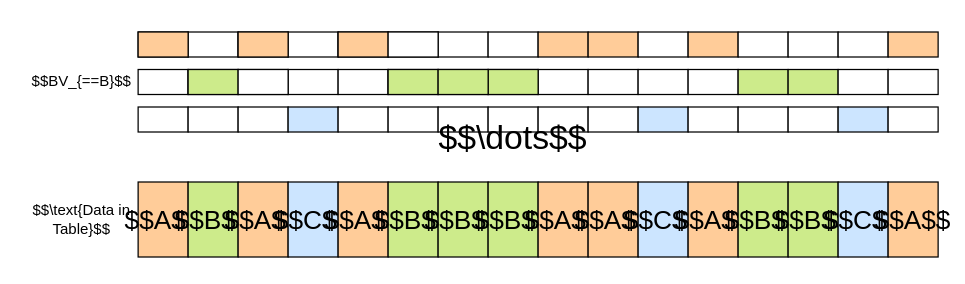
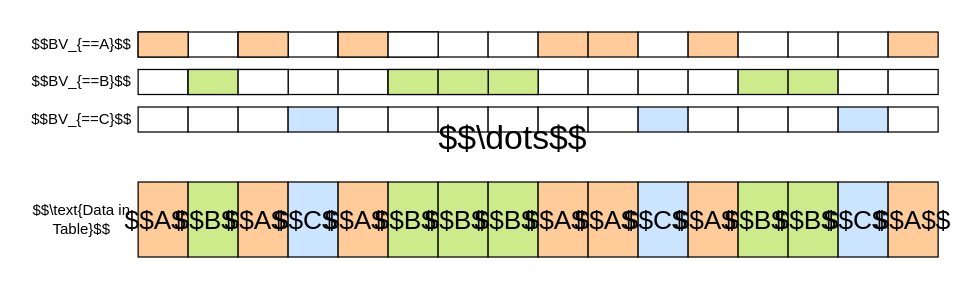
none -> (82, 44)
none -> (82, 119)
